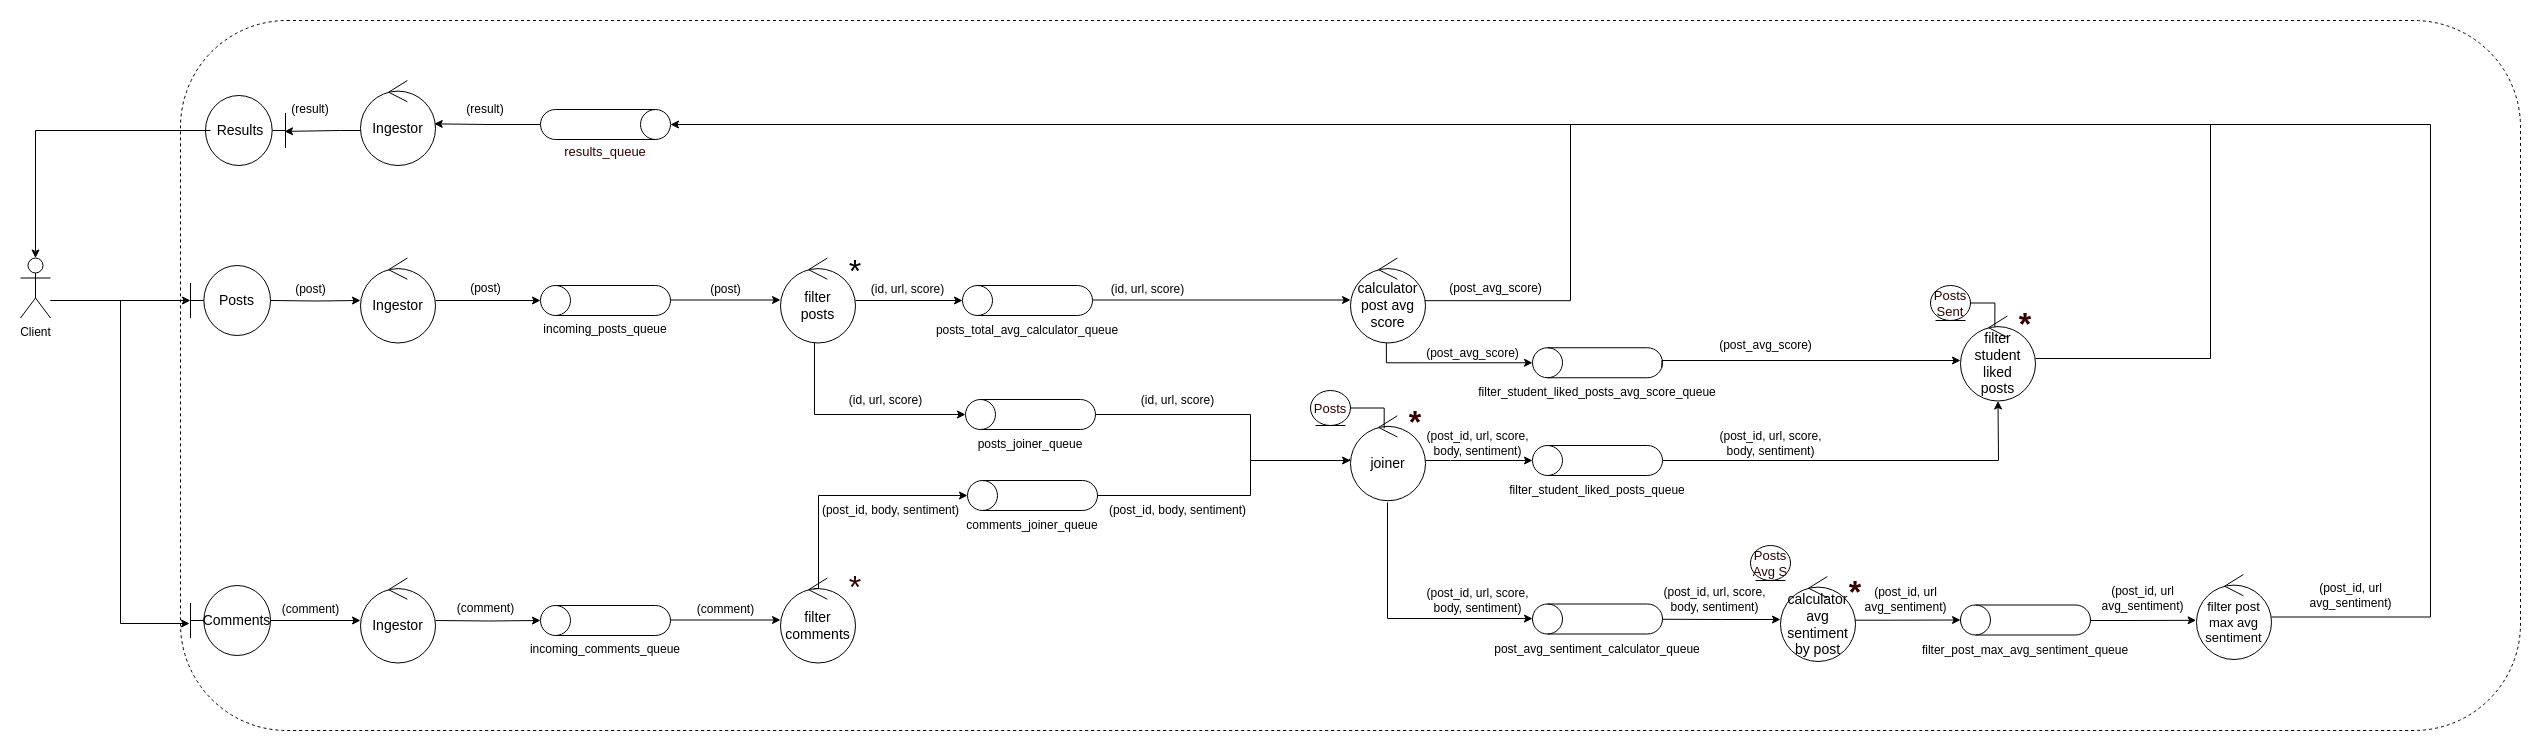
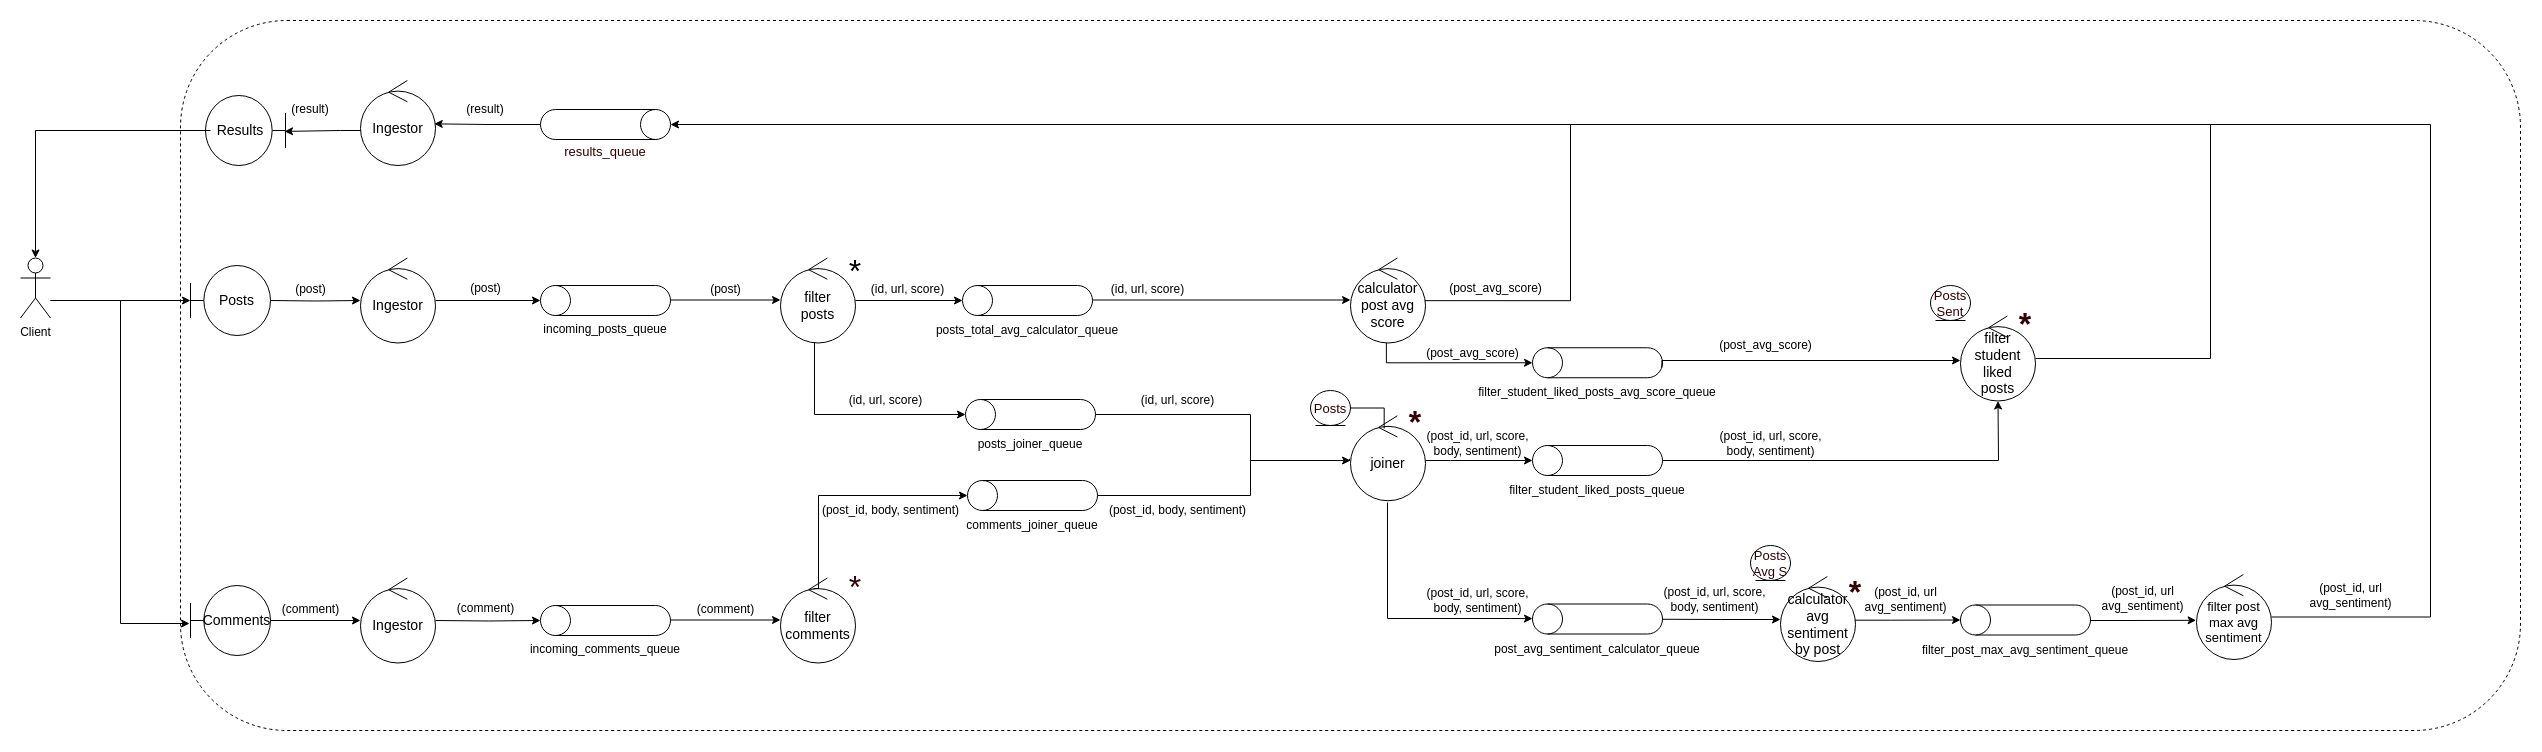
(1995, 303) -> none
